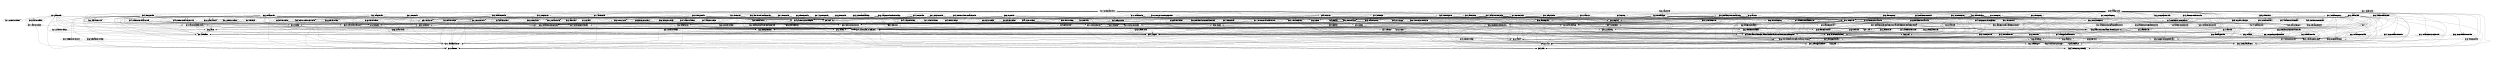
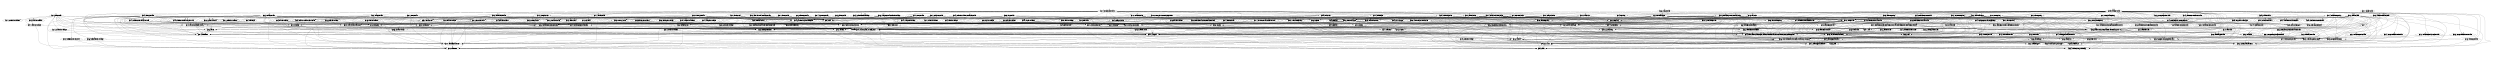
(95, 21) -> none
